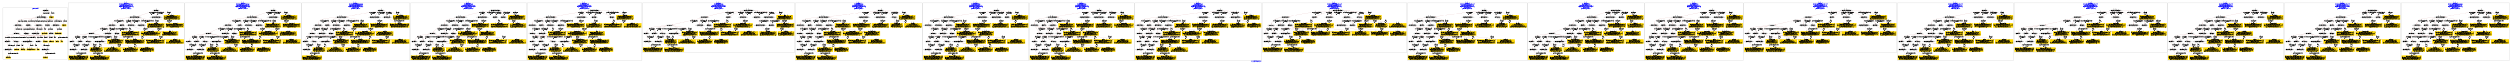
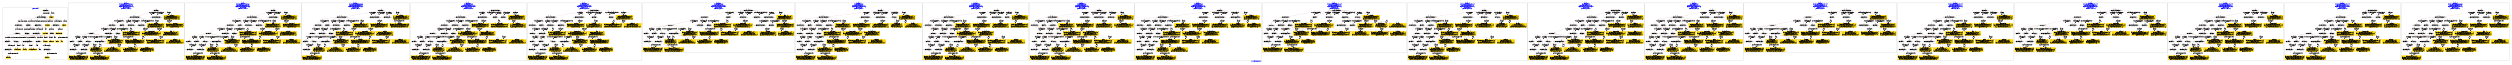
(48, 25) -> (48, 25)
(17, 50) -> (18, 50)
(38, 50) -> (40, 50)
